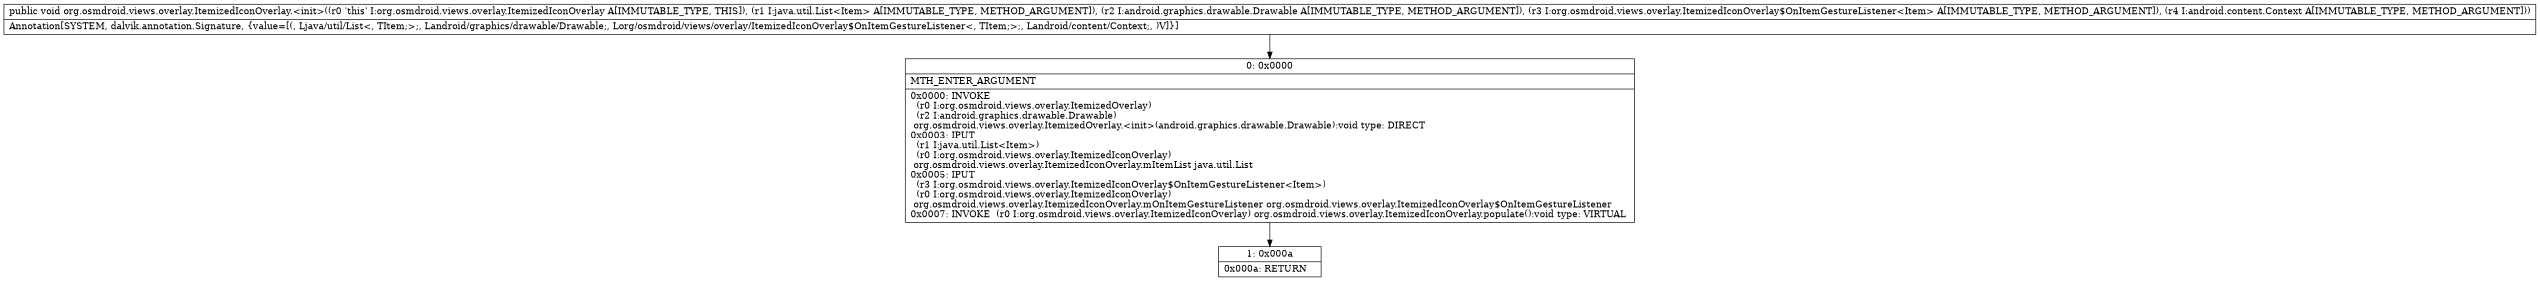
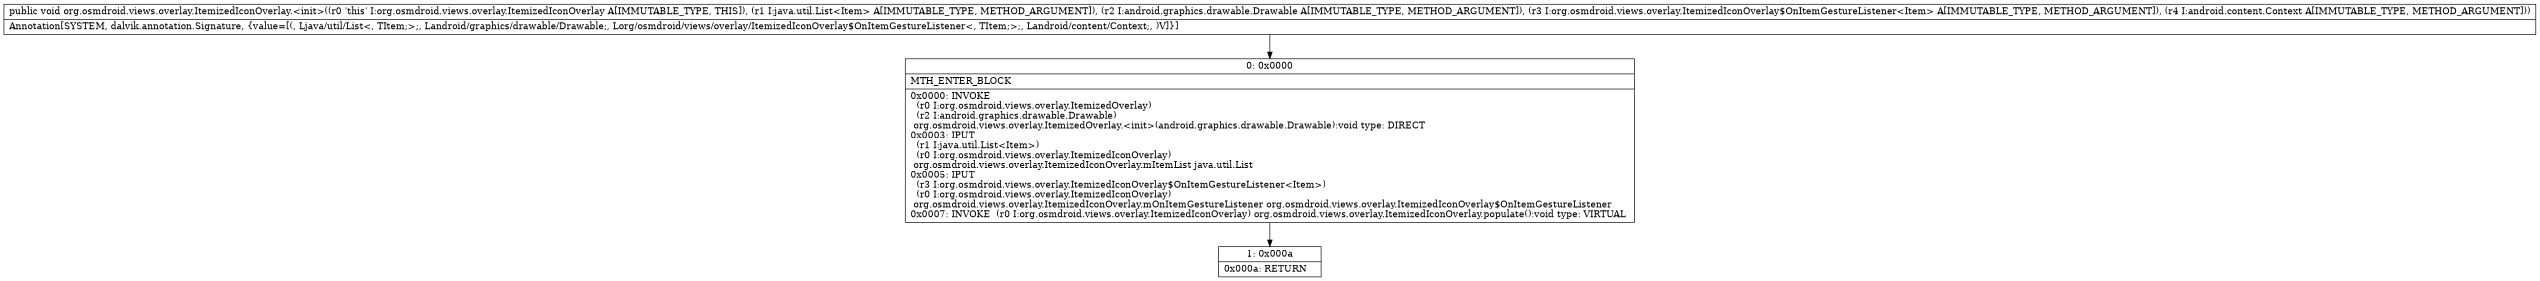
(973, 81) -> (961, 81)
